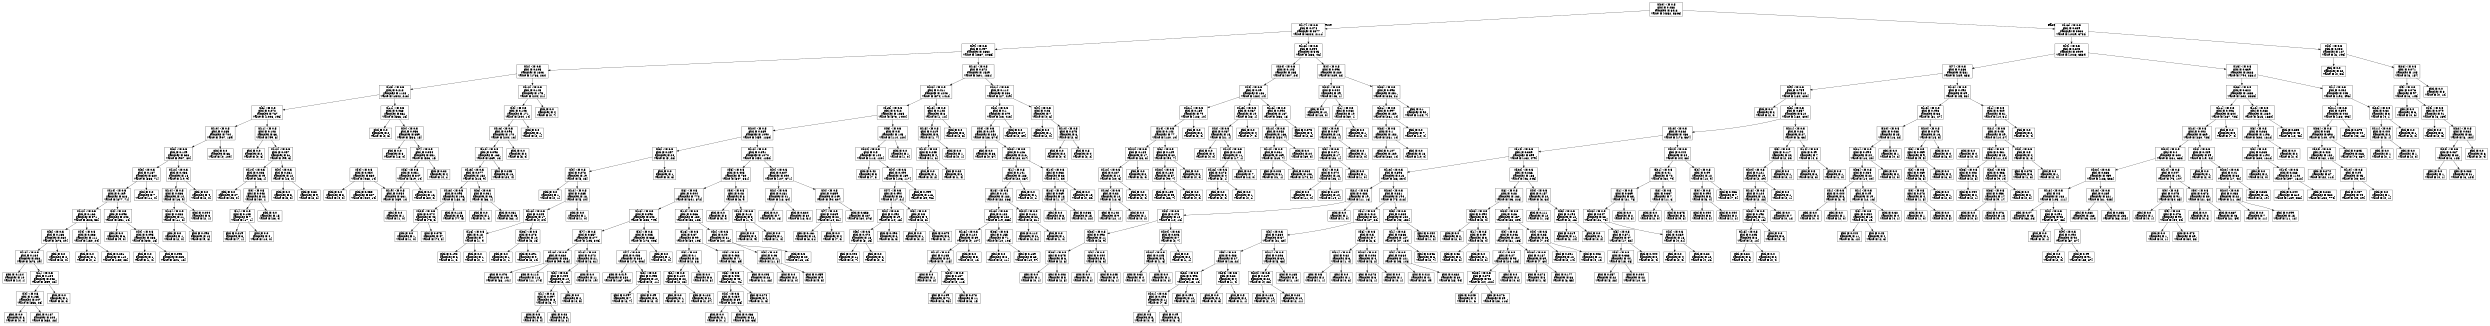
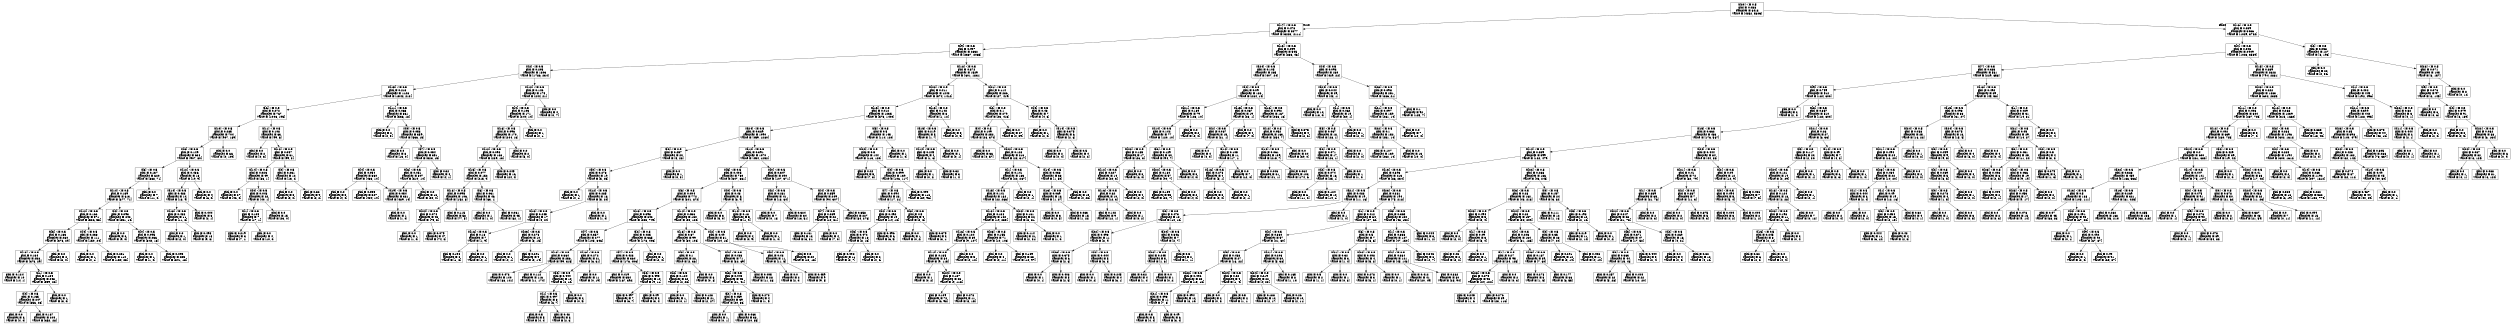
(2289, 195) -> none
